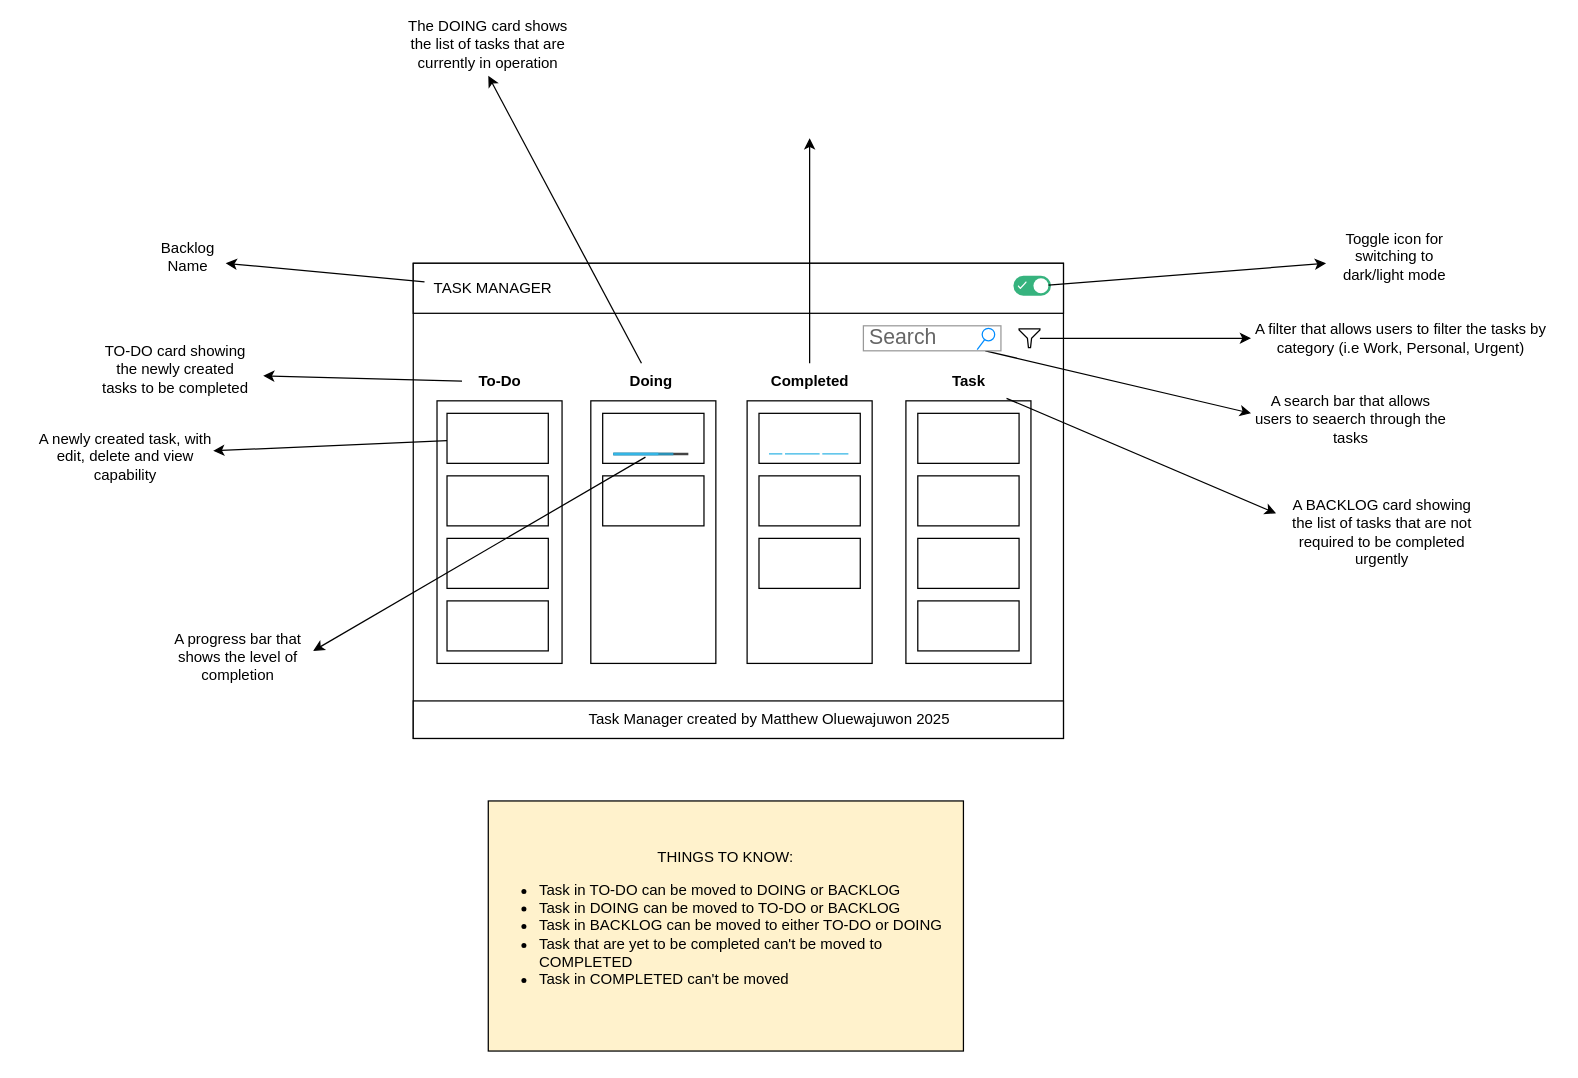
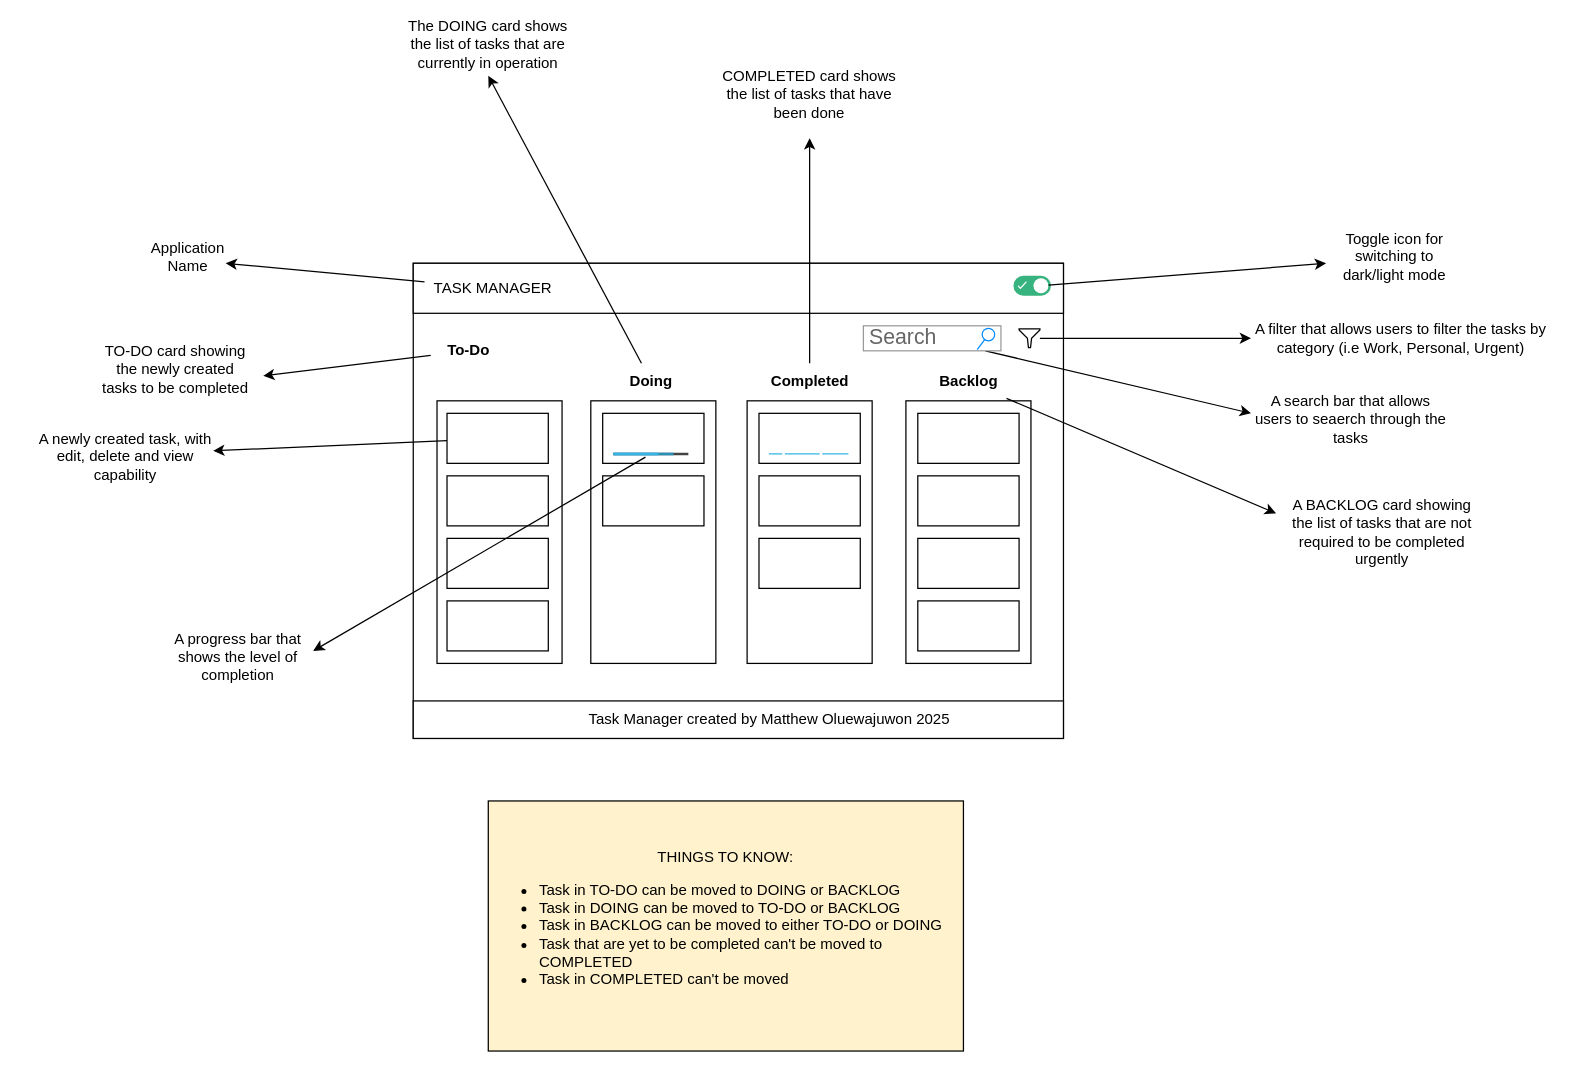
none -> (809, 94)
(188, 257) -> (188, 257)
(500, 382) -> (469, 351)
(969, 382) -> (969, 382)
